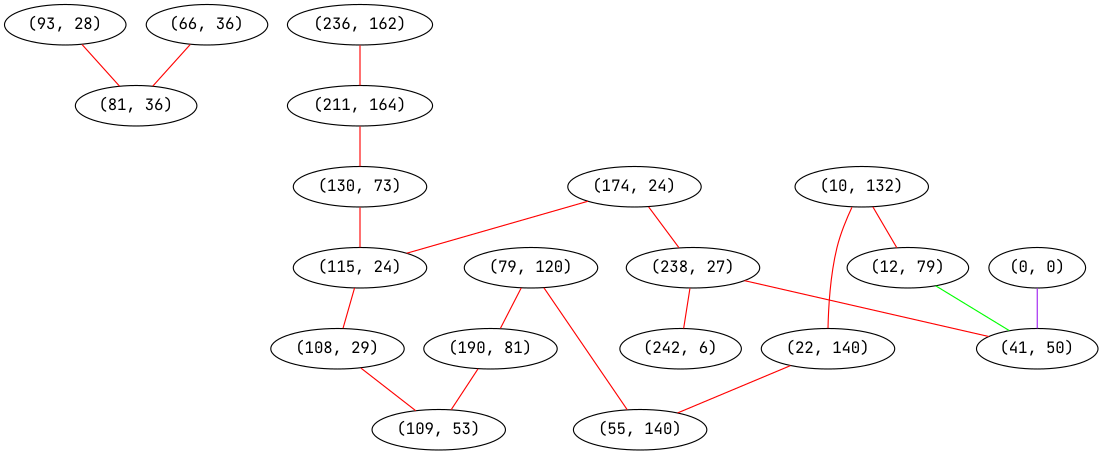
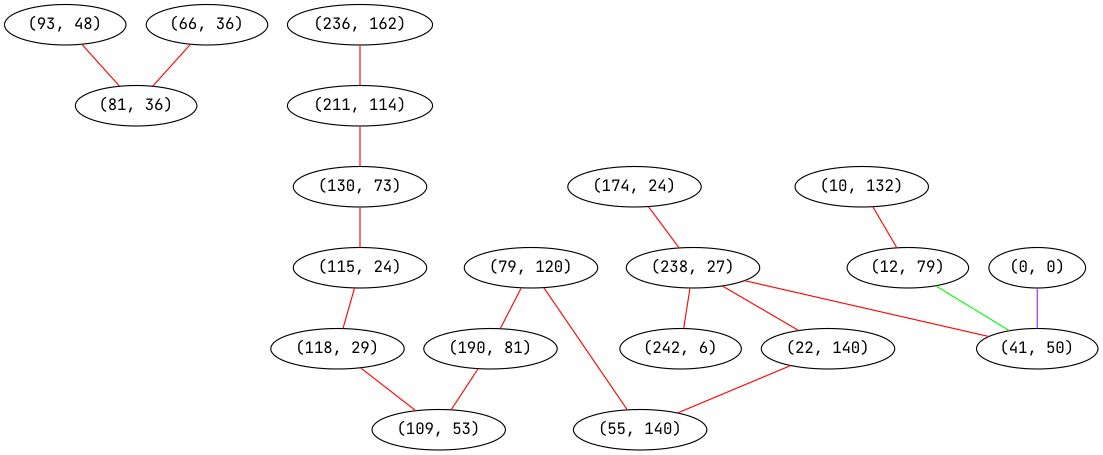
(65, 25) -> (65, 25)
(360, 106) -> (360, 106)
(497, 227) -> none
(833, 266) -> (760, 308)
(338, 349) -> (338, 349)
